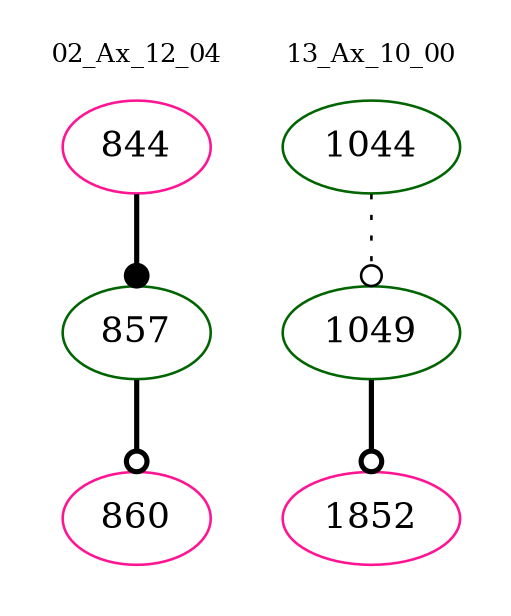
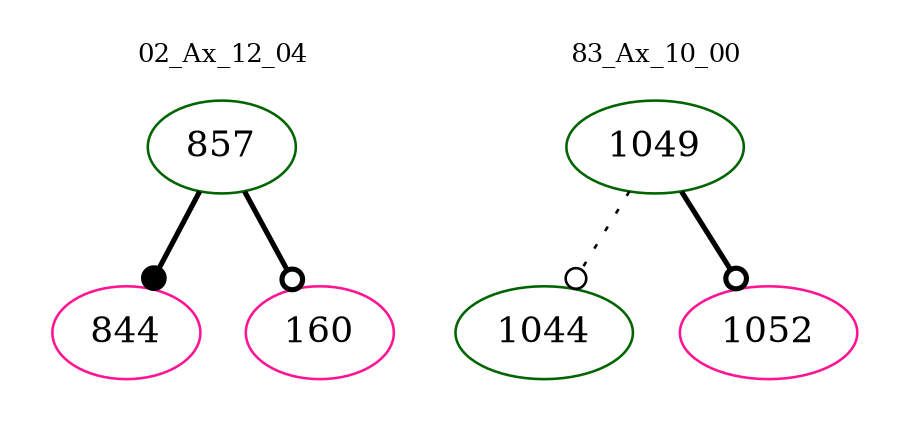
(371, 55) -> (656, 55)
(137, 230) -> (179, 230)
(371, 230) -> (605, 230)
(137, 518) -> (320, 333)
(371, 518) -> (769, 333)
